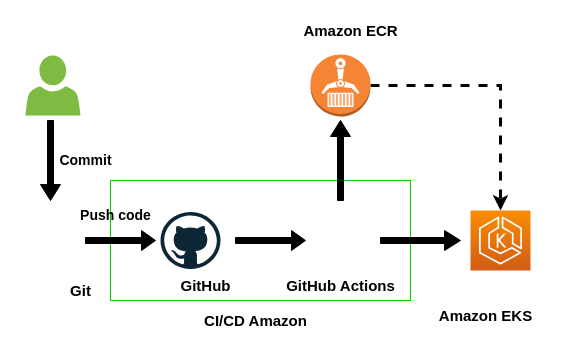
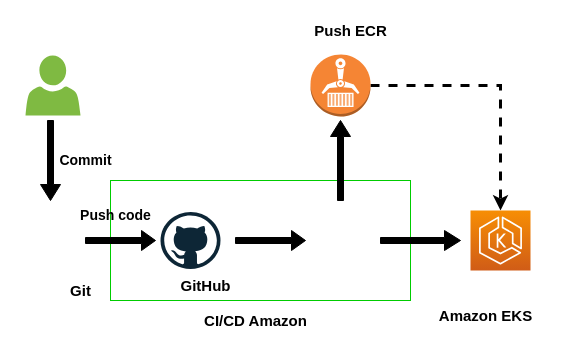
(351, 31) -> (351, 31)
(341, 286) -> none
